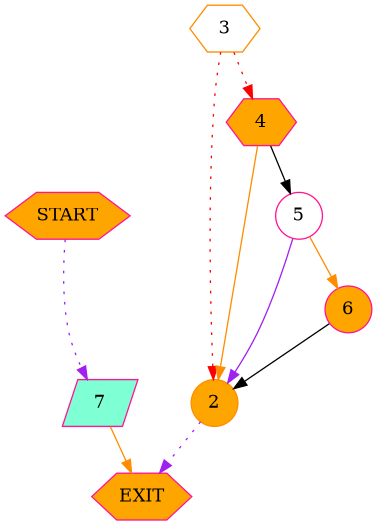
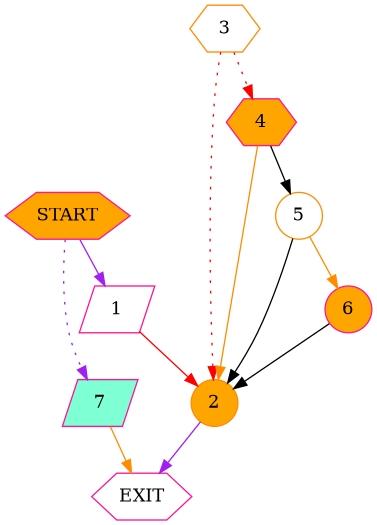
(299, 216) -> (299, 216)
(269, 307) -> (269, 307)
none -> (117, 309)
(184, 442) -> (184, 442)
(142, 497) -> (142, 497)
